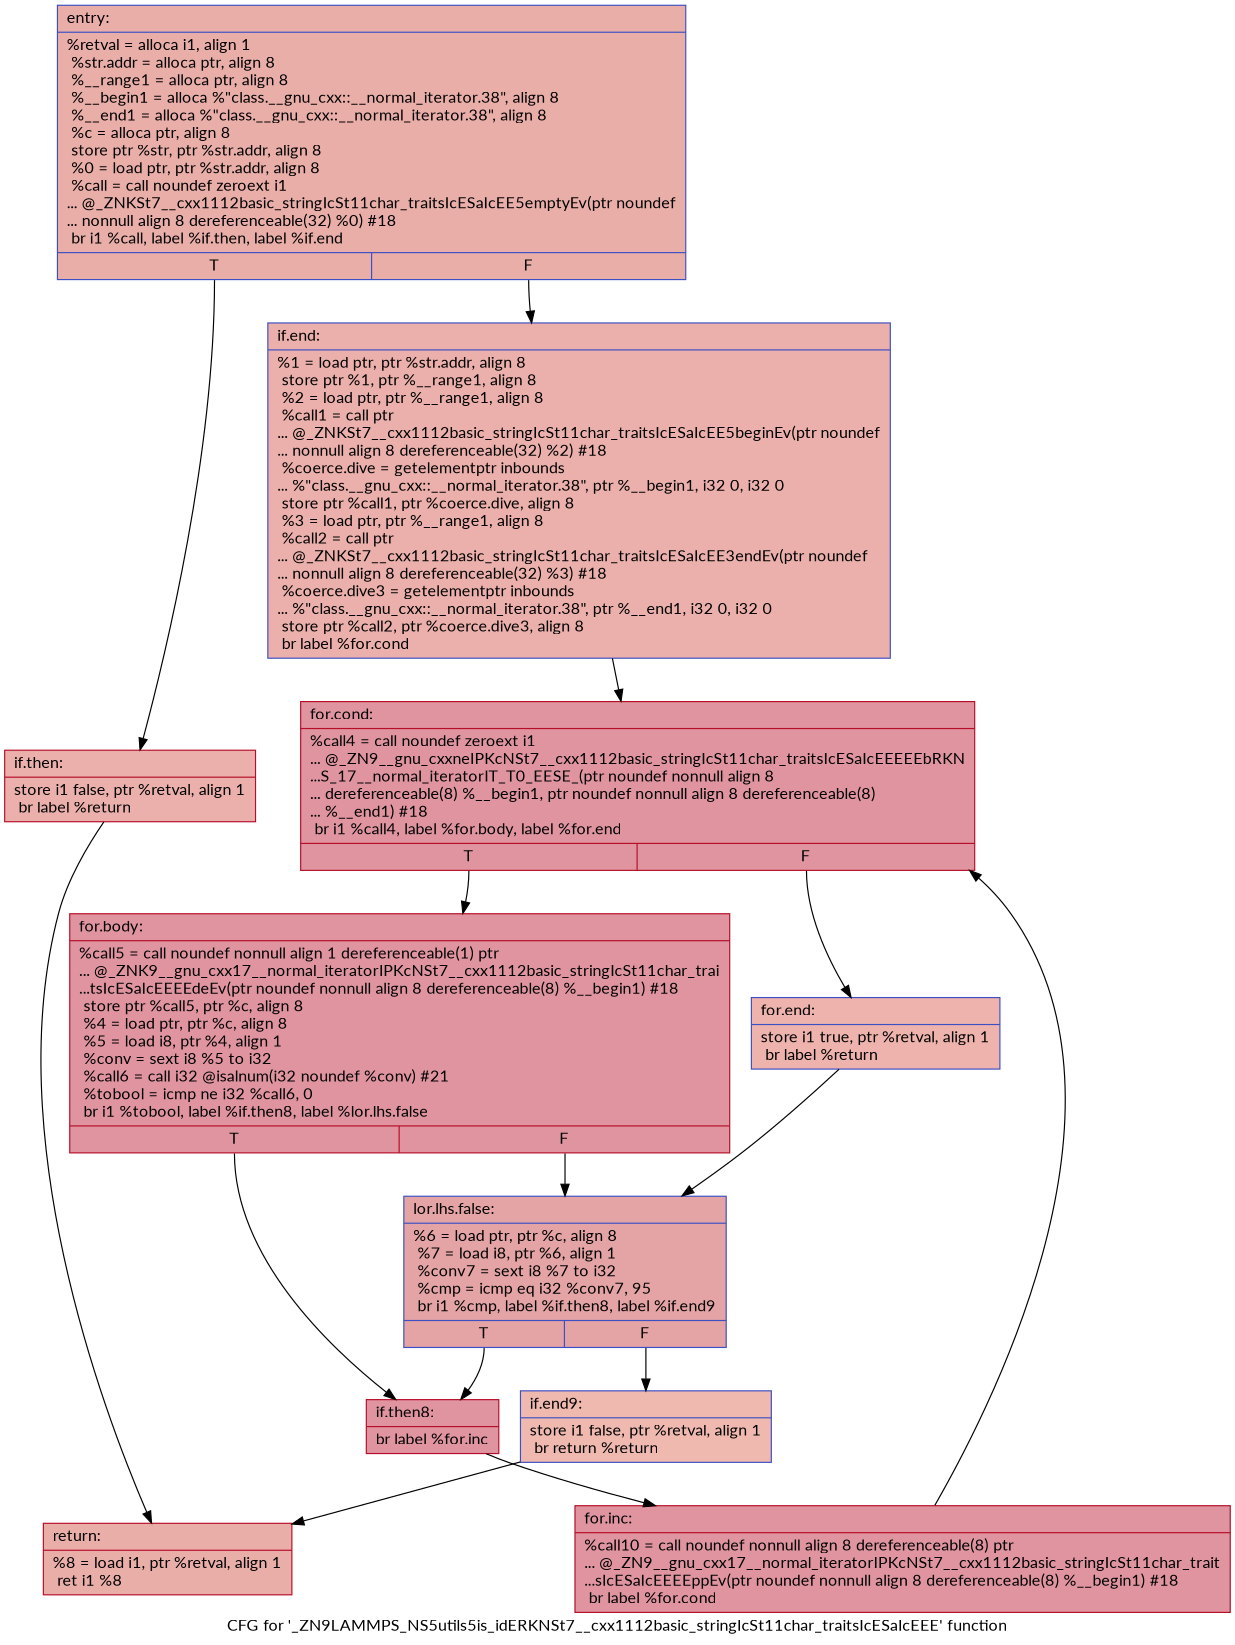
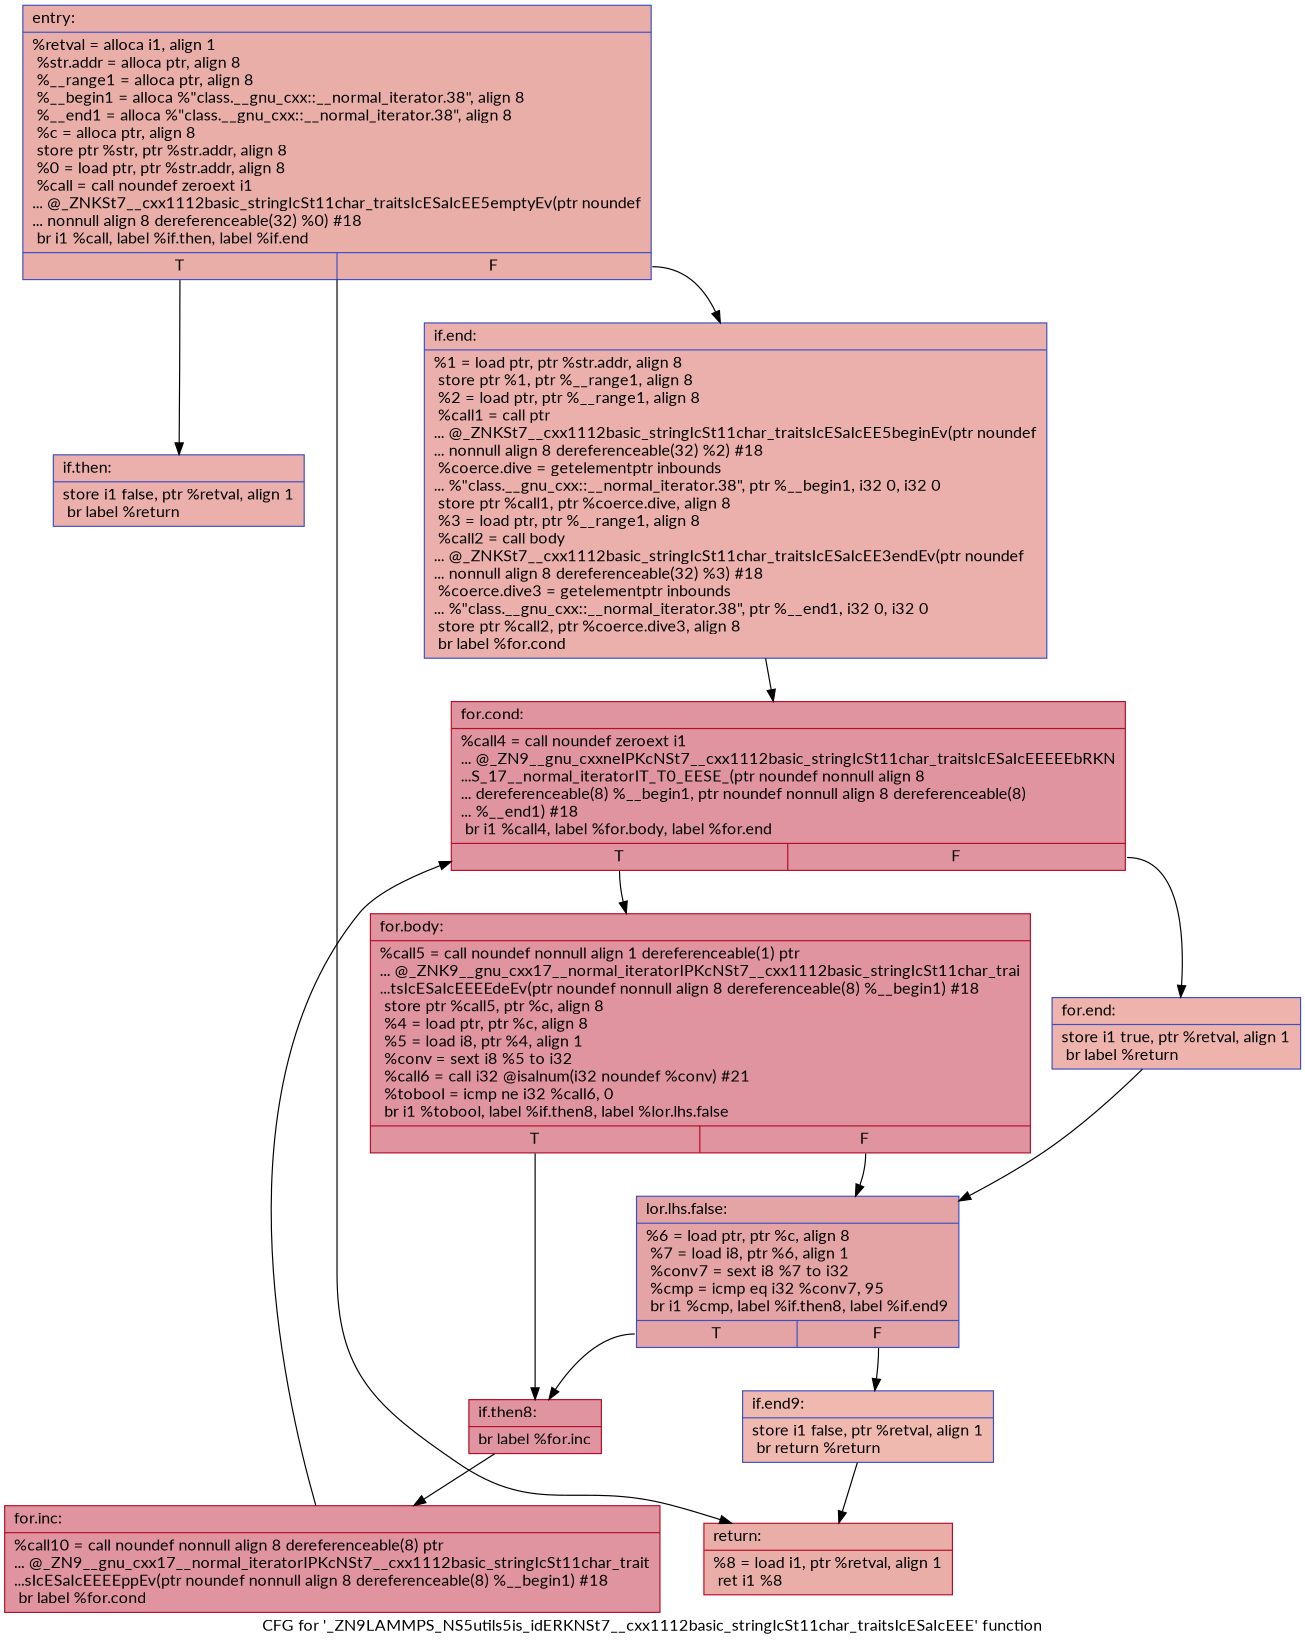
(336, 539) -> (500, 539)
(130, 786) -> (179, 491)
(49, 1168) -> (337, 1031)
